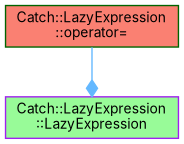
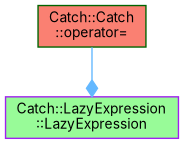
(92, 26) -> (92, 26)
